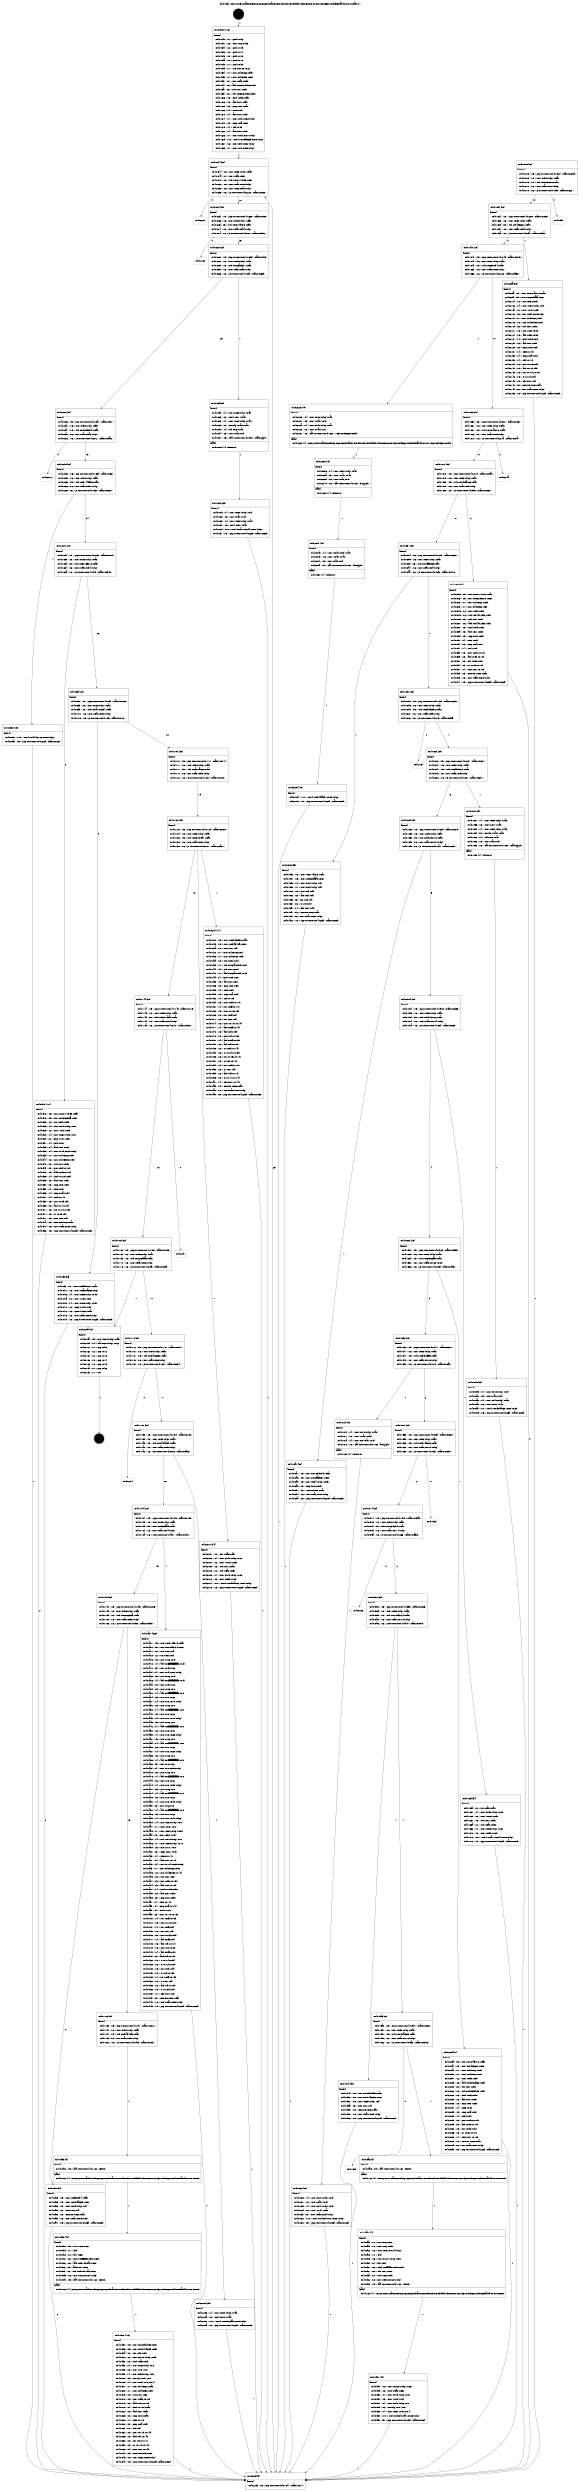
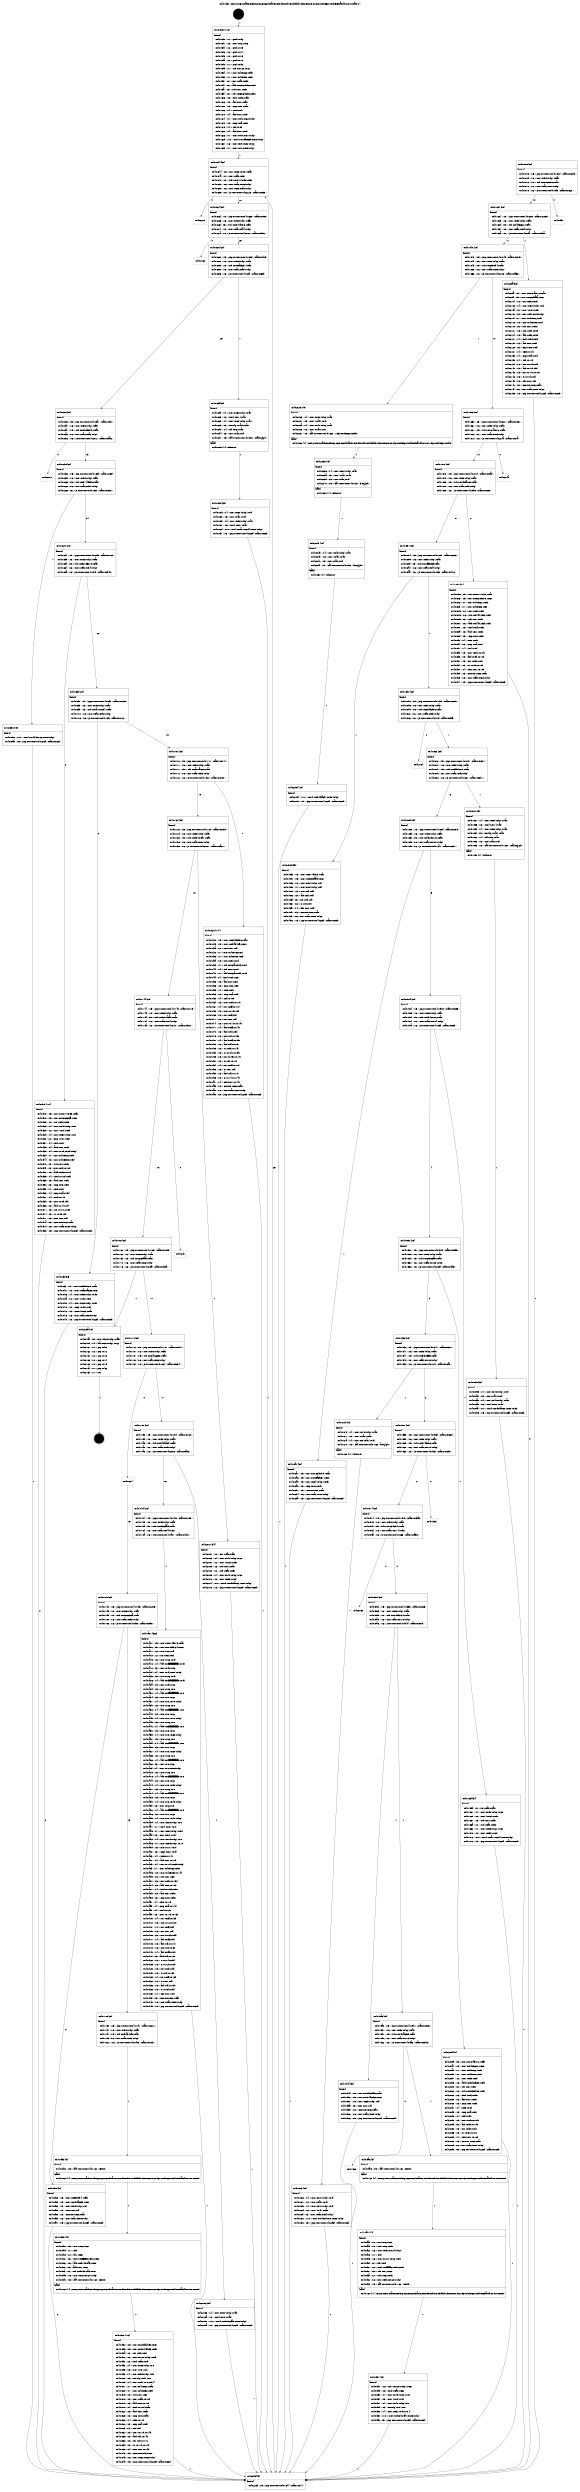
(209, 888) -> (240, 851)
(145, 1566) -> (127, 1539)
